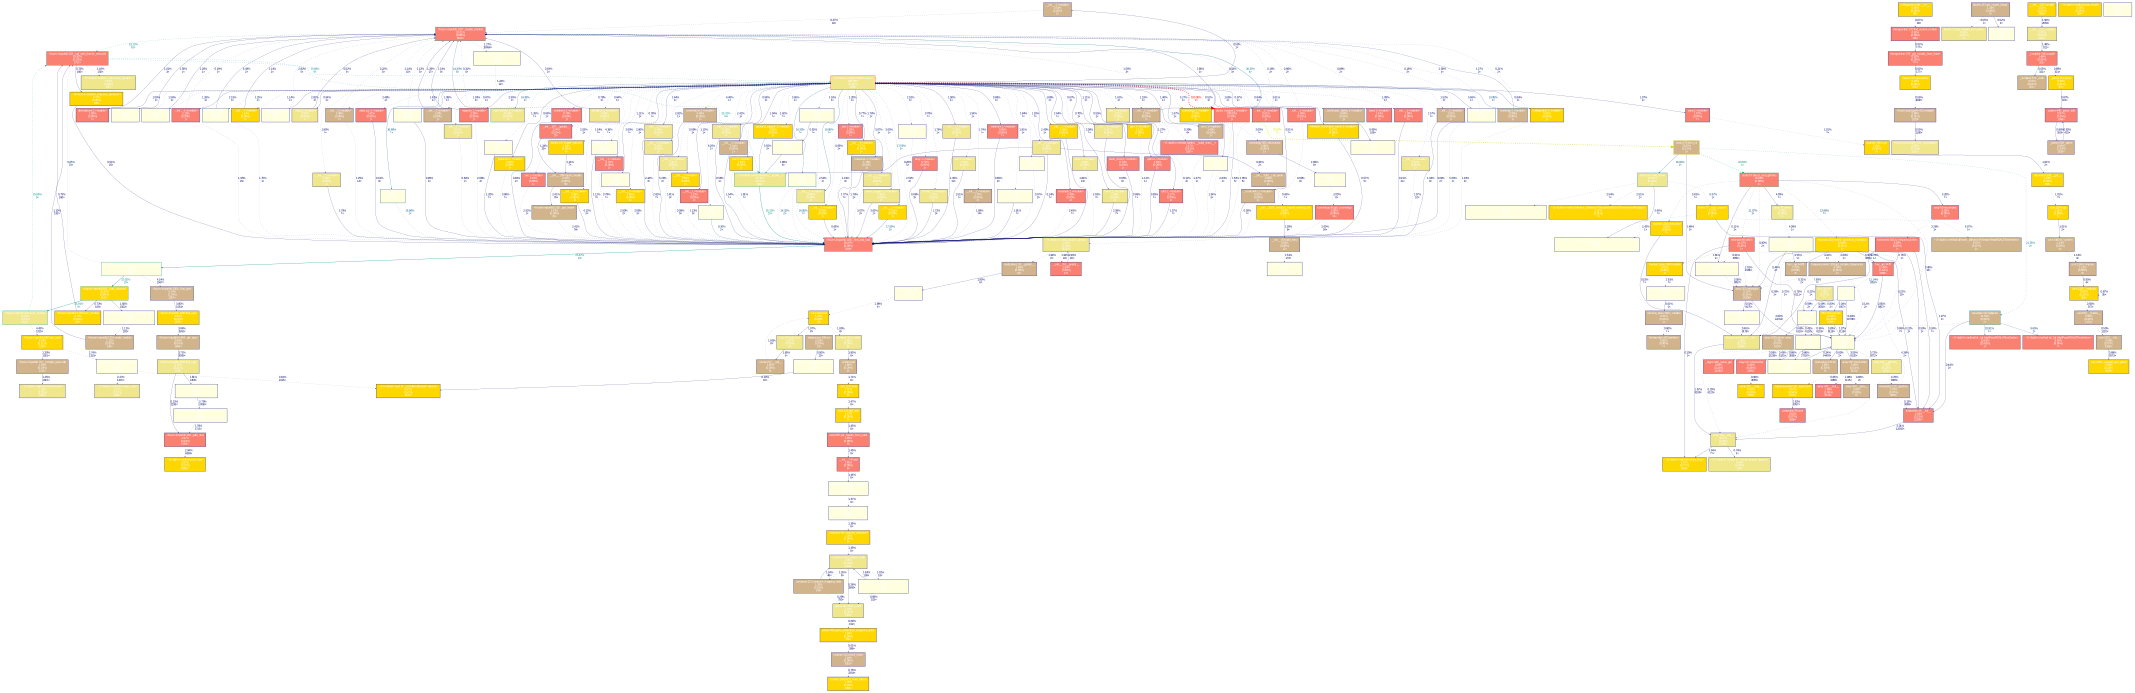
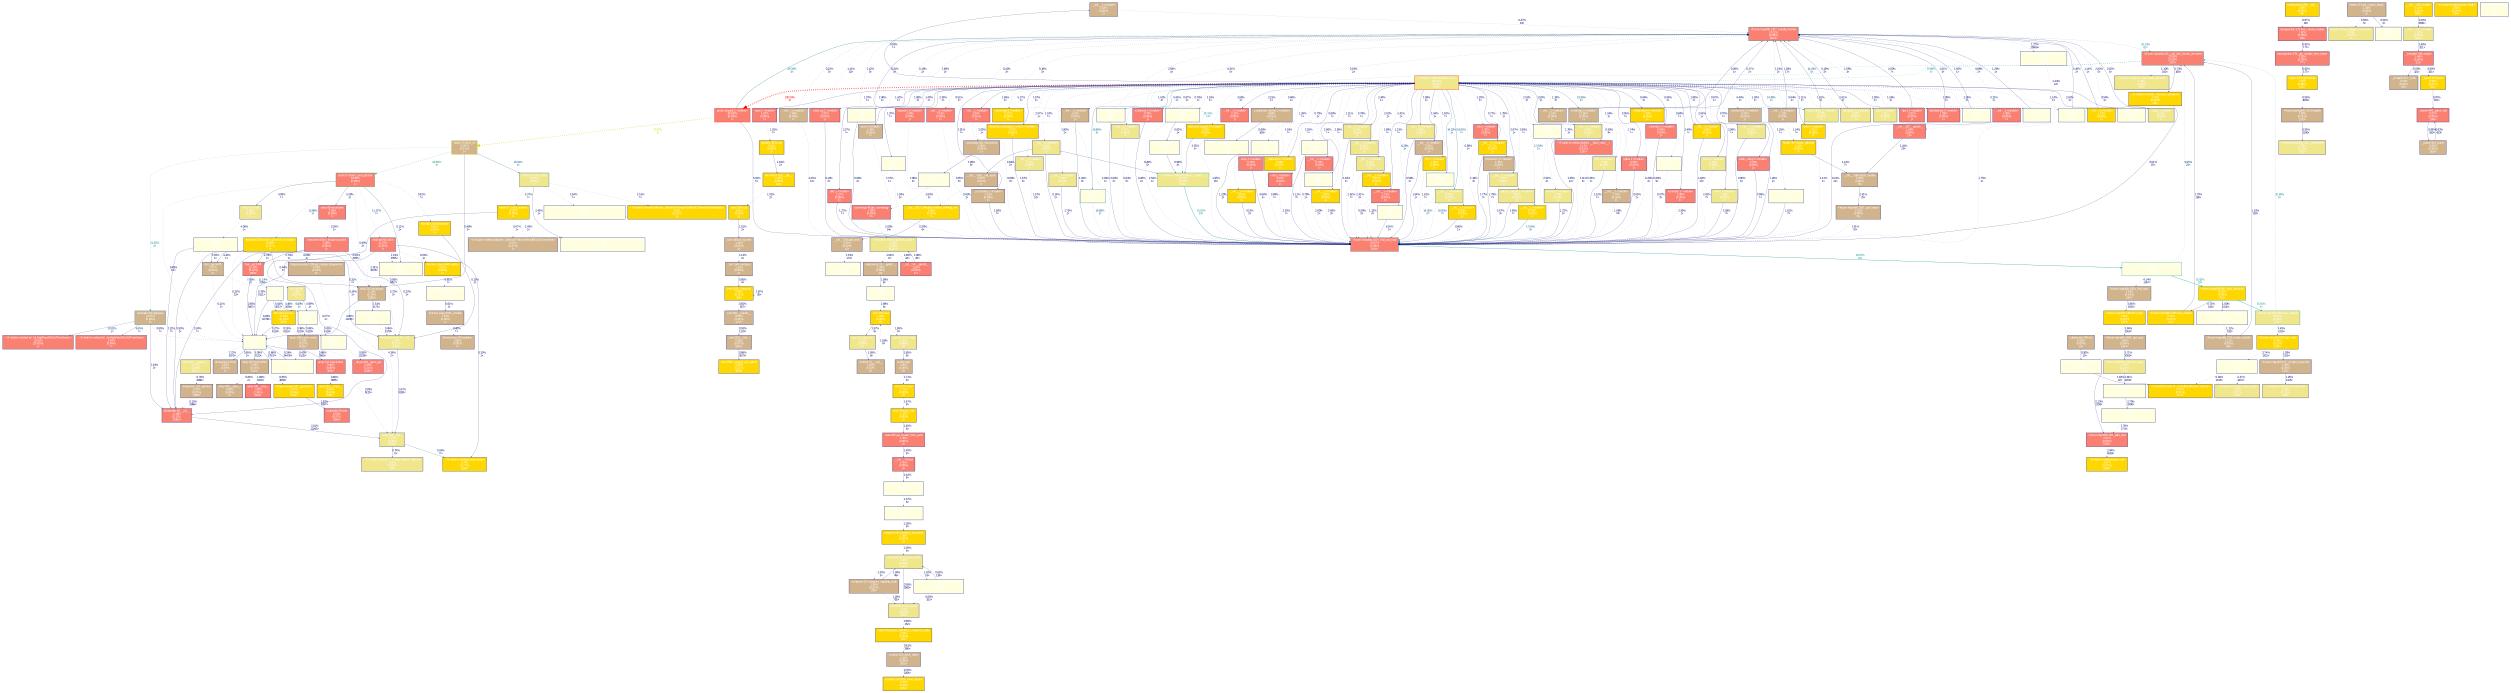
none -> (1866, 60)
